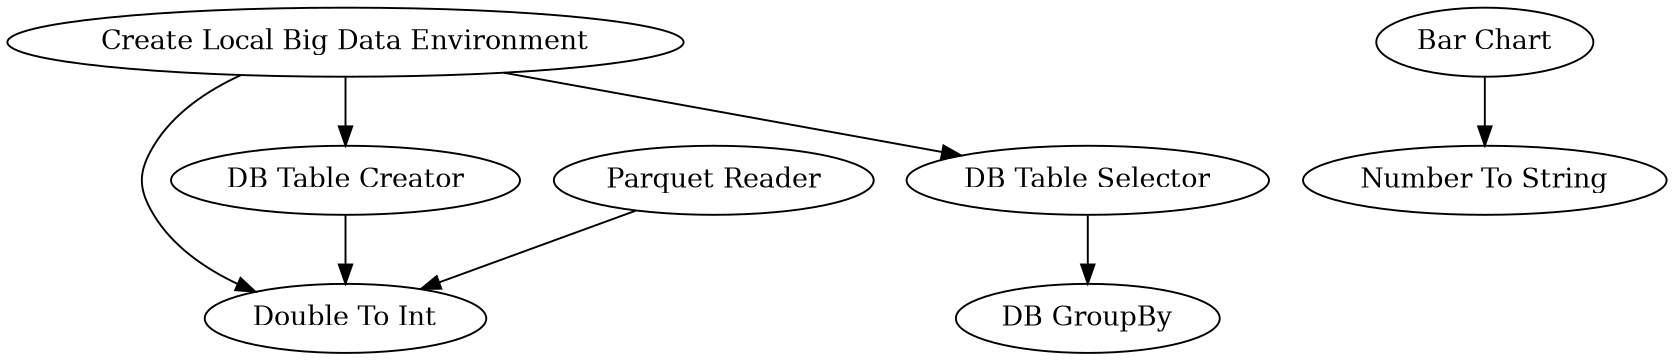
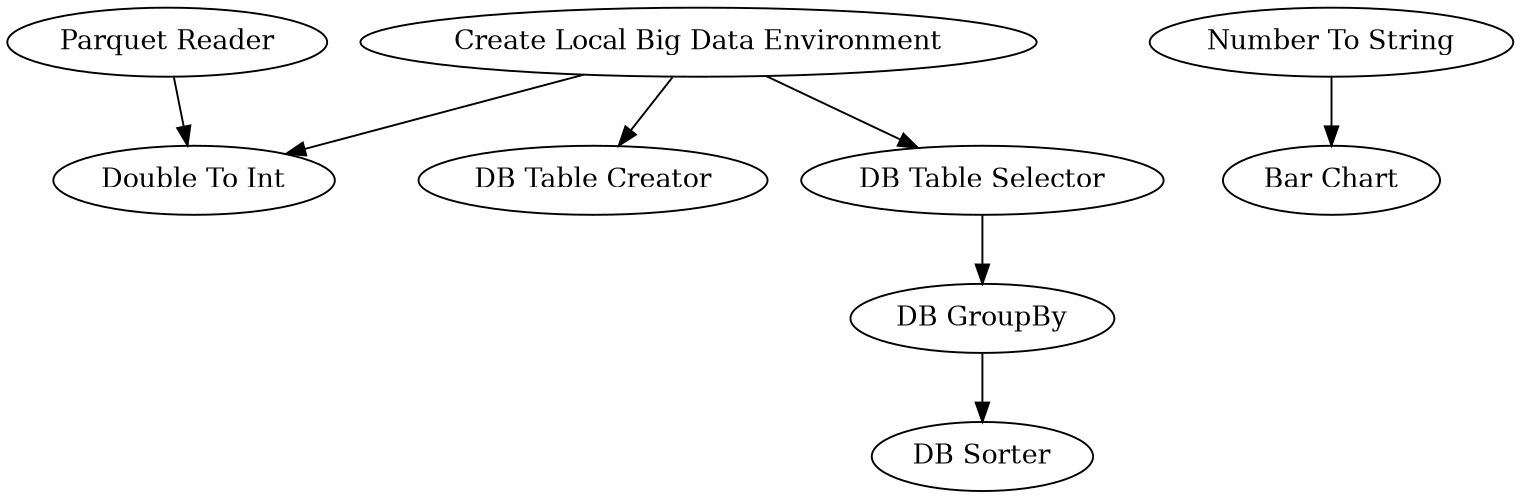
(1485, 102) -> (1331, 102)
(345, 240) -> none
none -> (982, 456)
